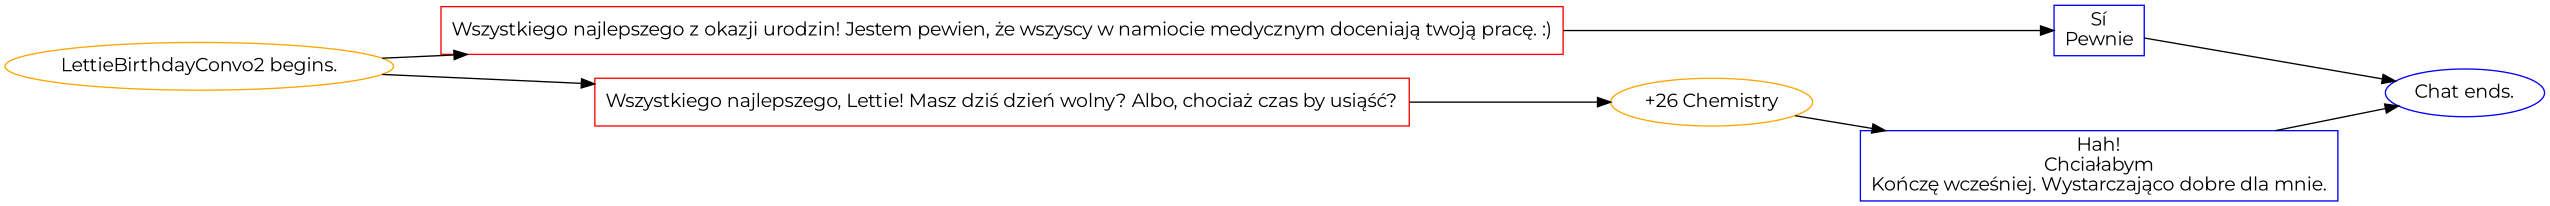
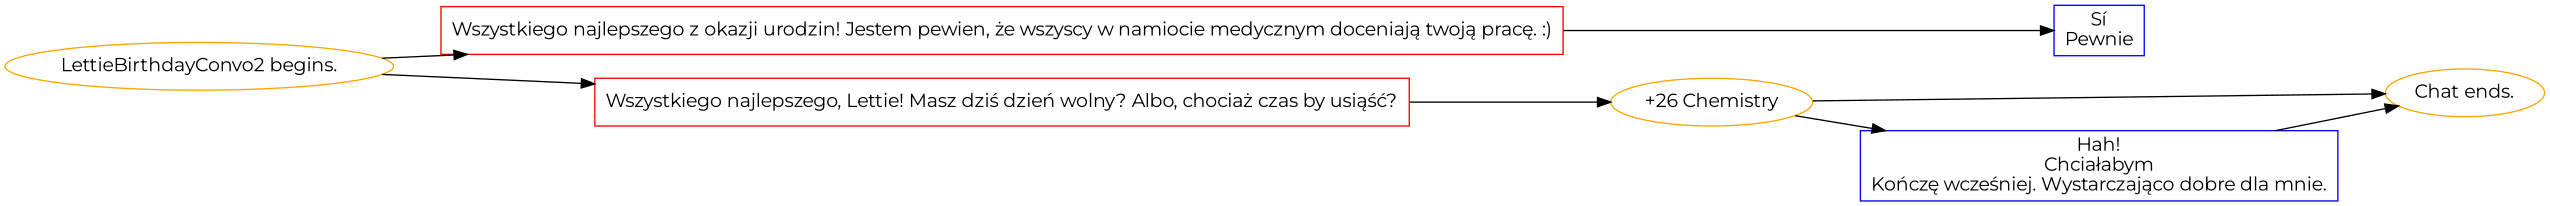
(2263, 58) -> (2092, 97)
(2465, 93) -> (2465, 93)
